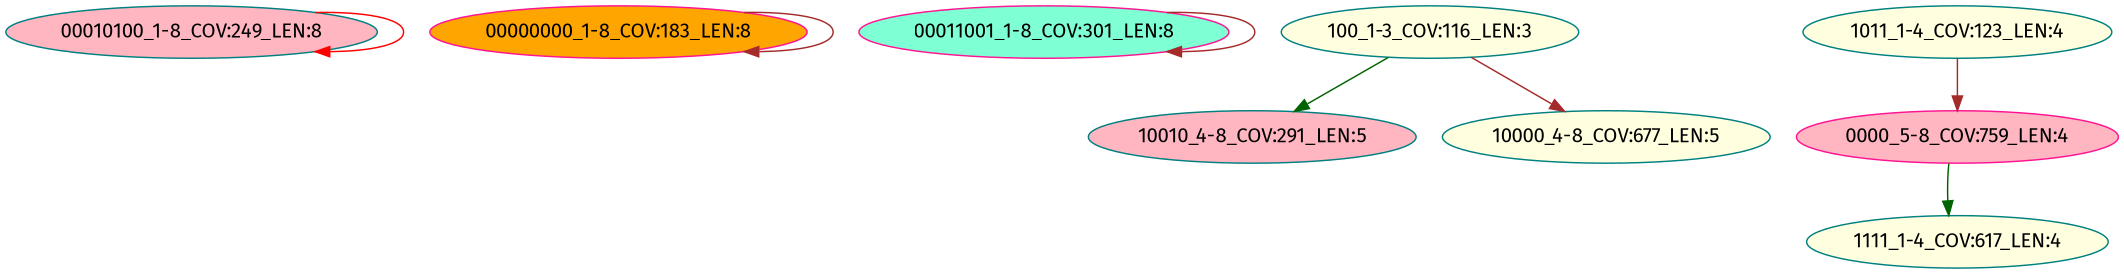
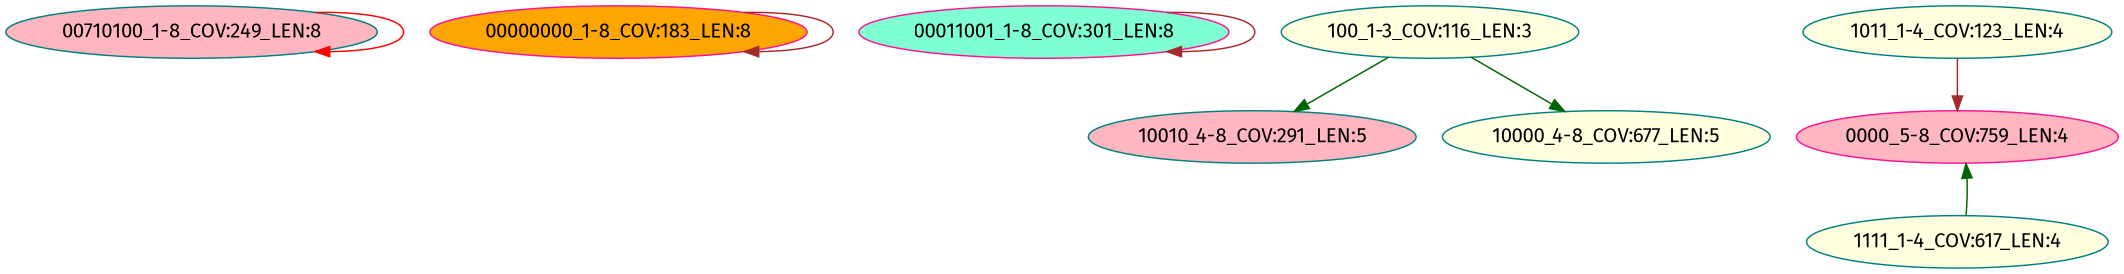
(192, 32) -> (192, 32)
(1511, 81) -> (1511, 81)
(1948, 182) -> (1967, 197)
